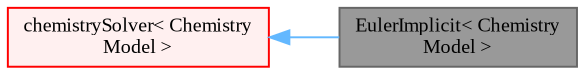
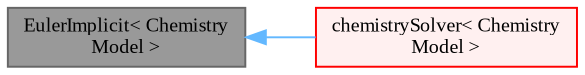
(315, 37) -> (291, 37)
